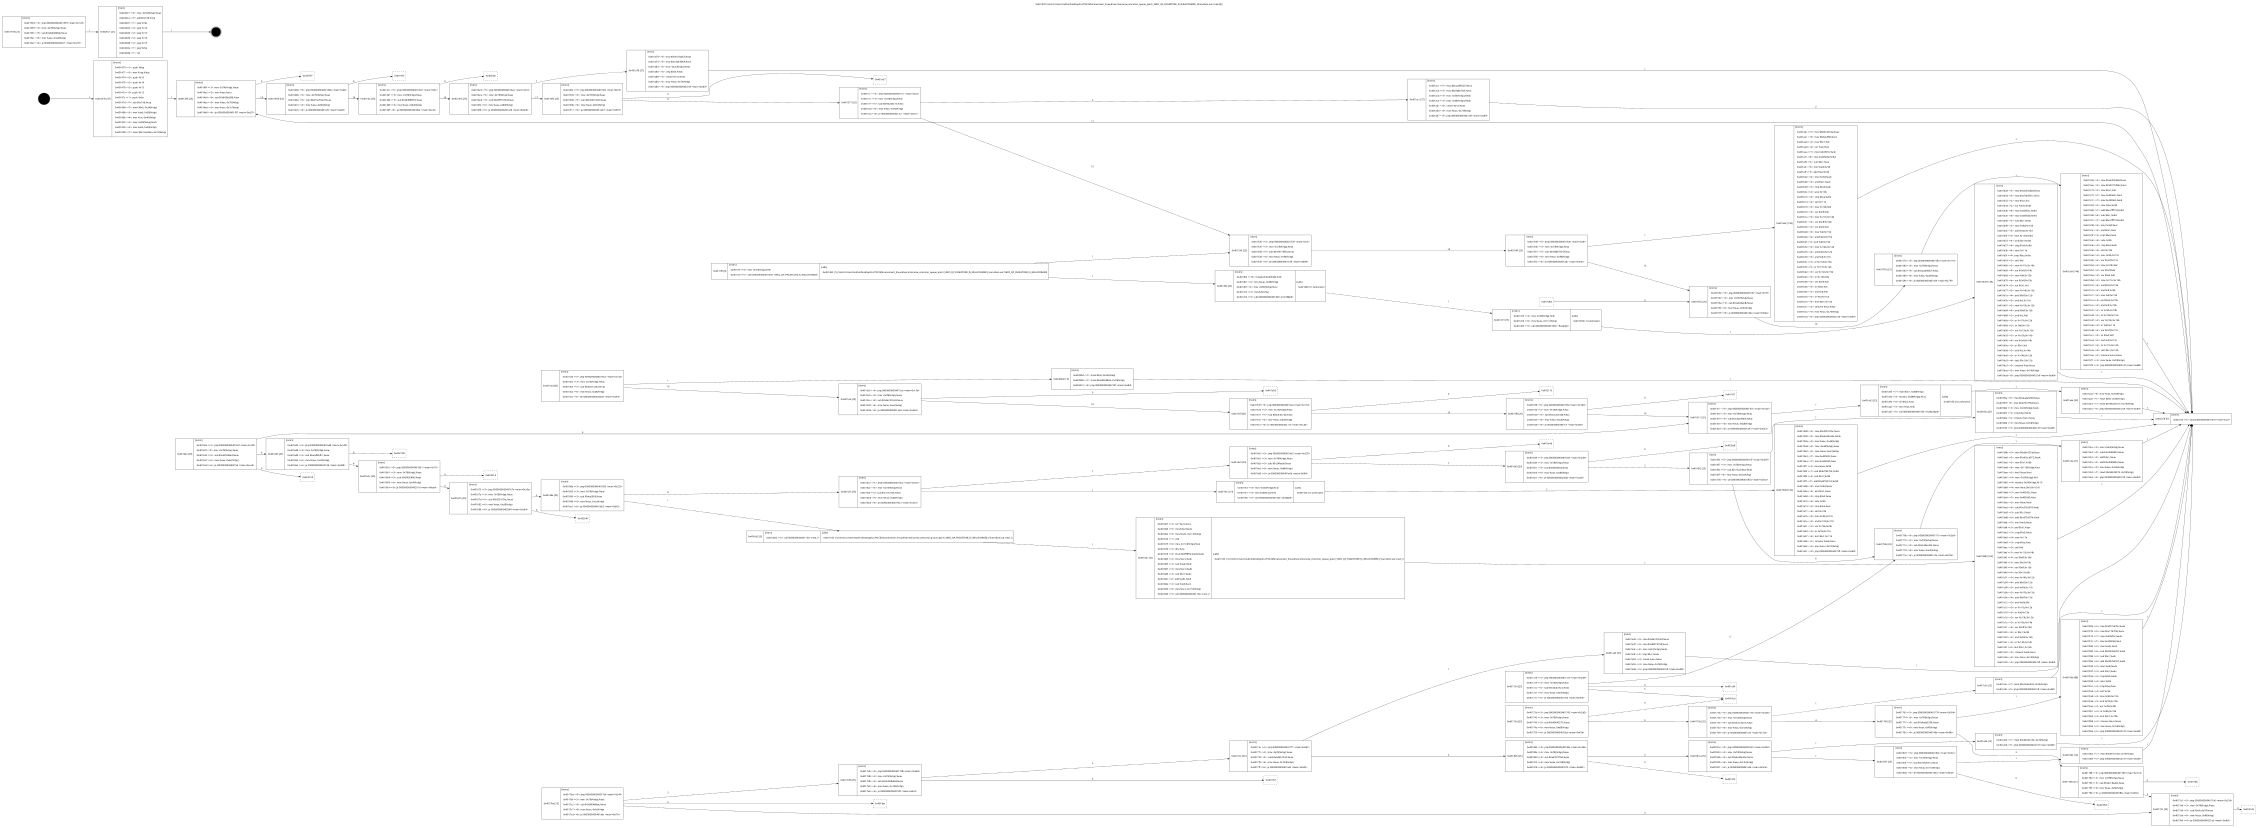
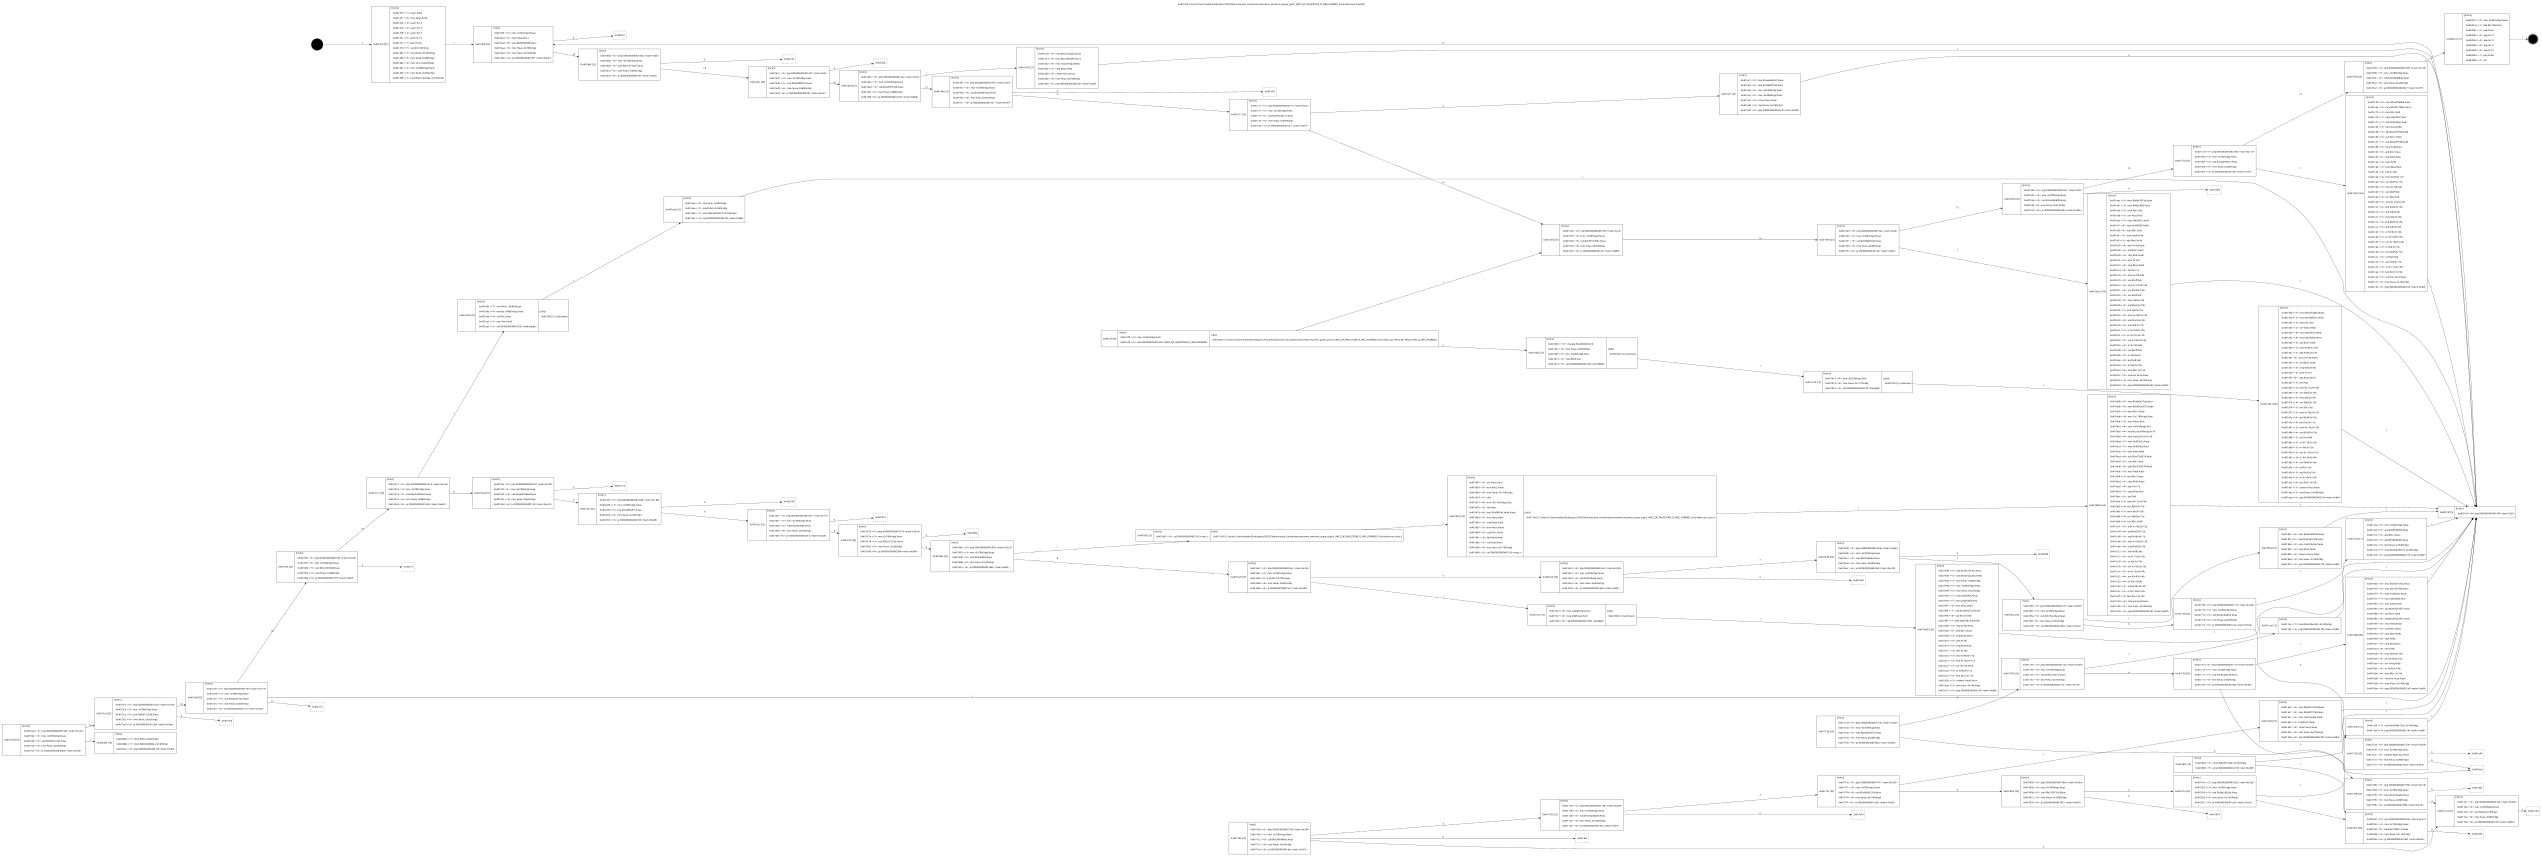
none -> (2295, 118)
(1621, 302) -> (2145, 191)
(1663, 380) -> (1440, 698)
(972, 434) -> (460, 493)
(1750, 648) -> (2301, 683)
(2008, 762) -> (2314, 772)
